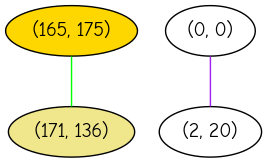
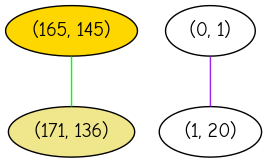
(72, 31) -> (72, 31)
(210, 31) -> (210, 31)
(210, 132) -> (210, 132)
